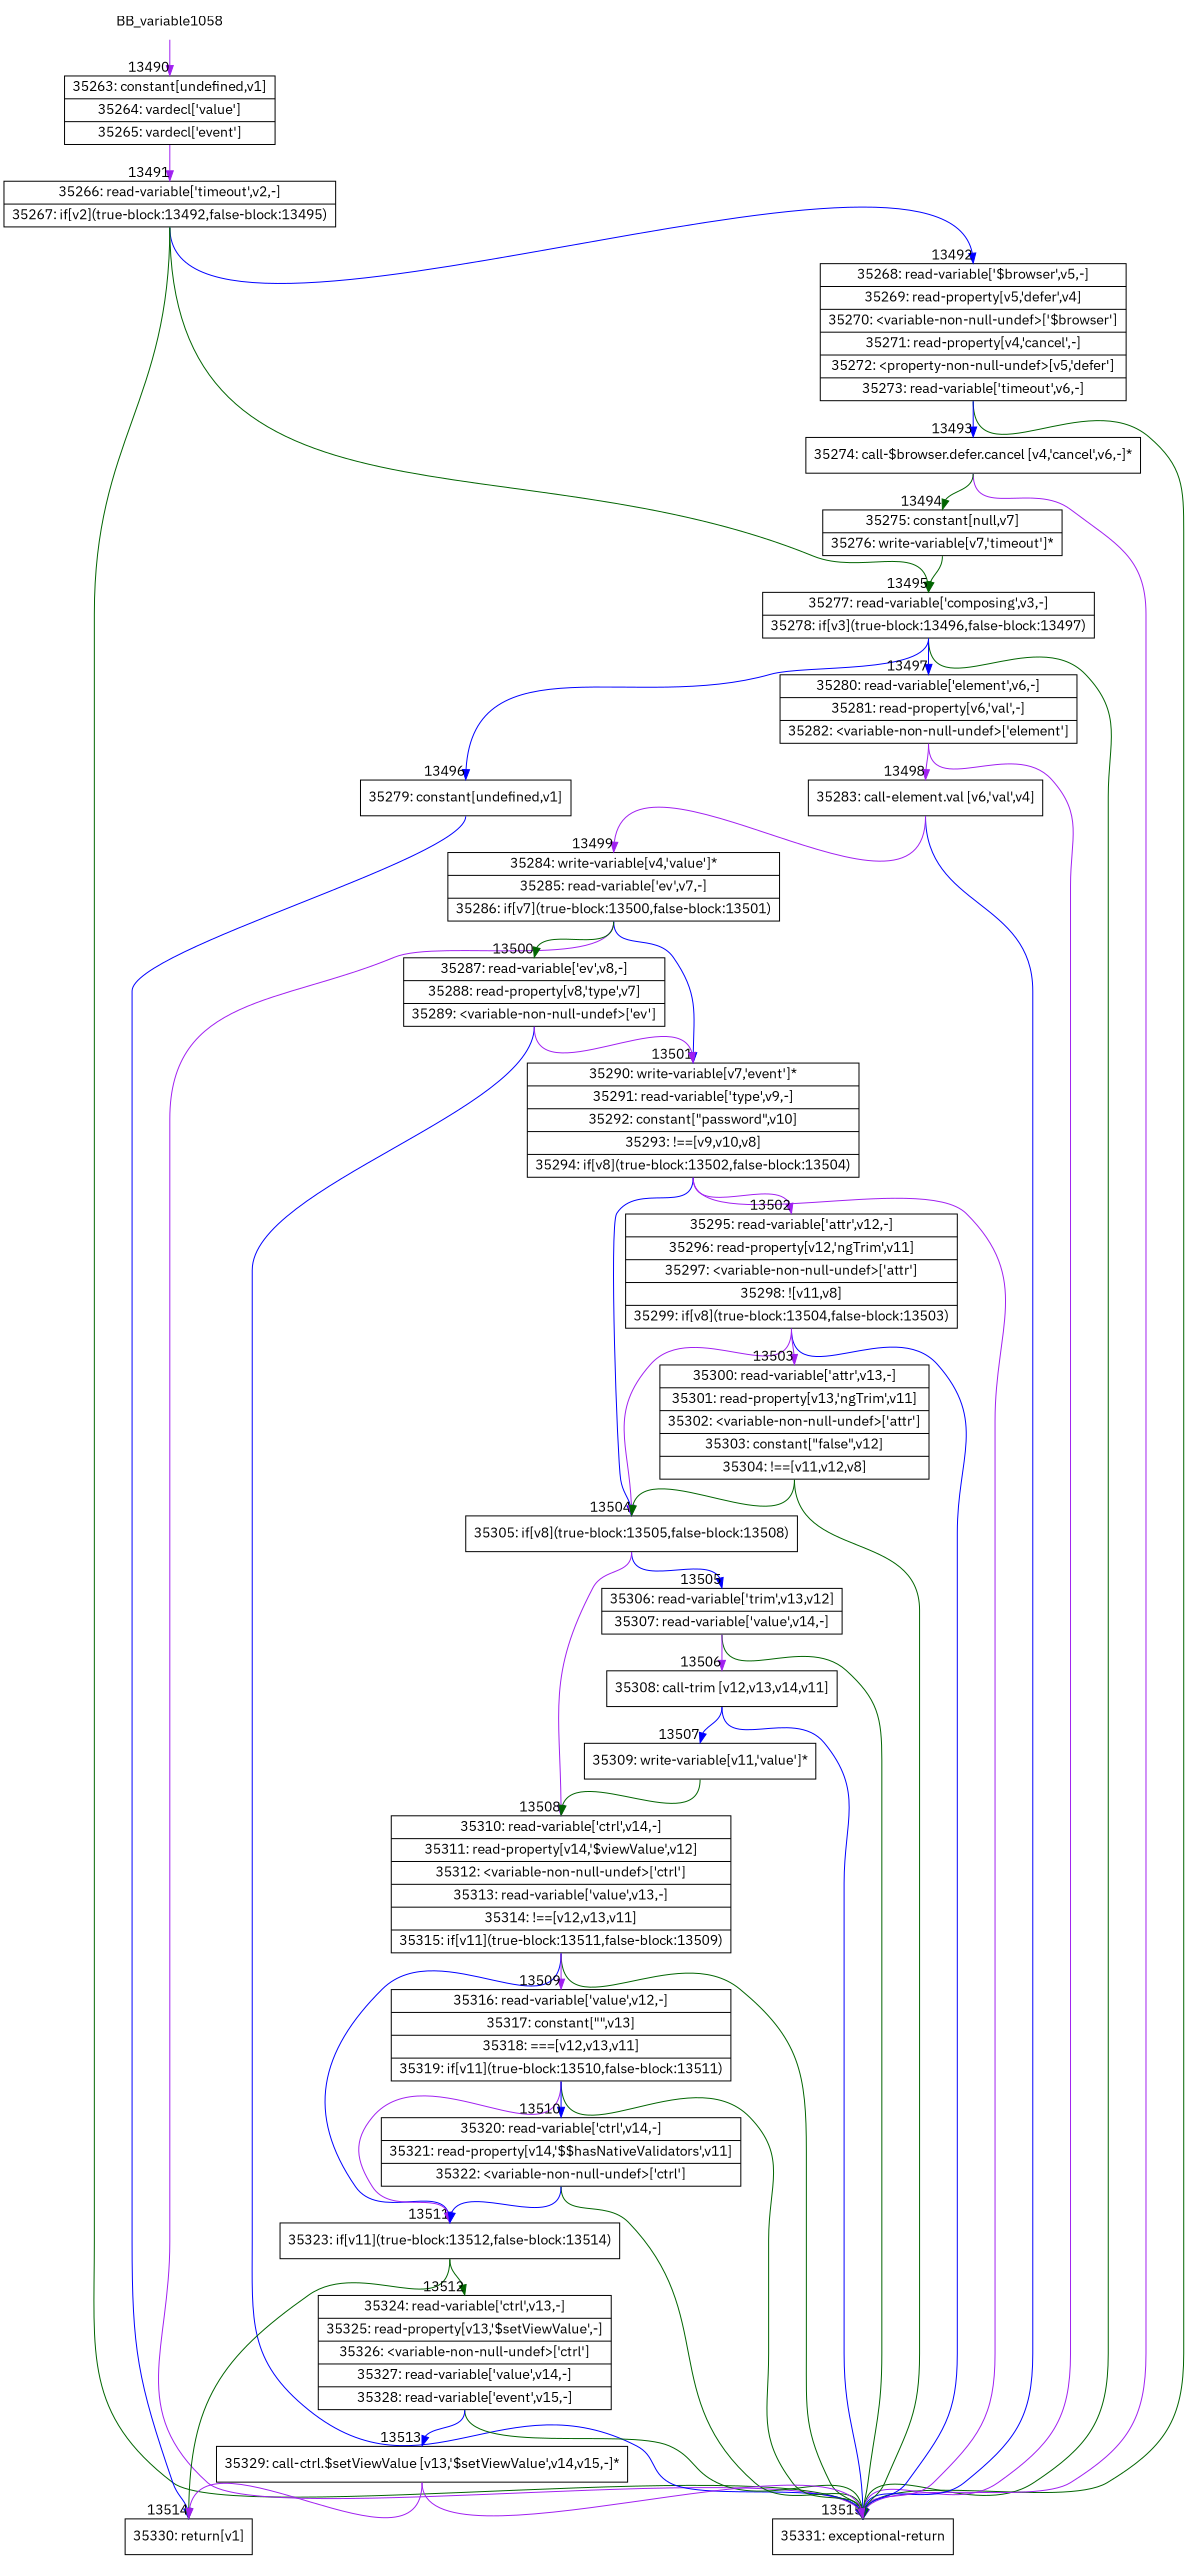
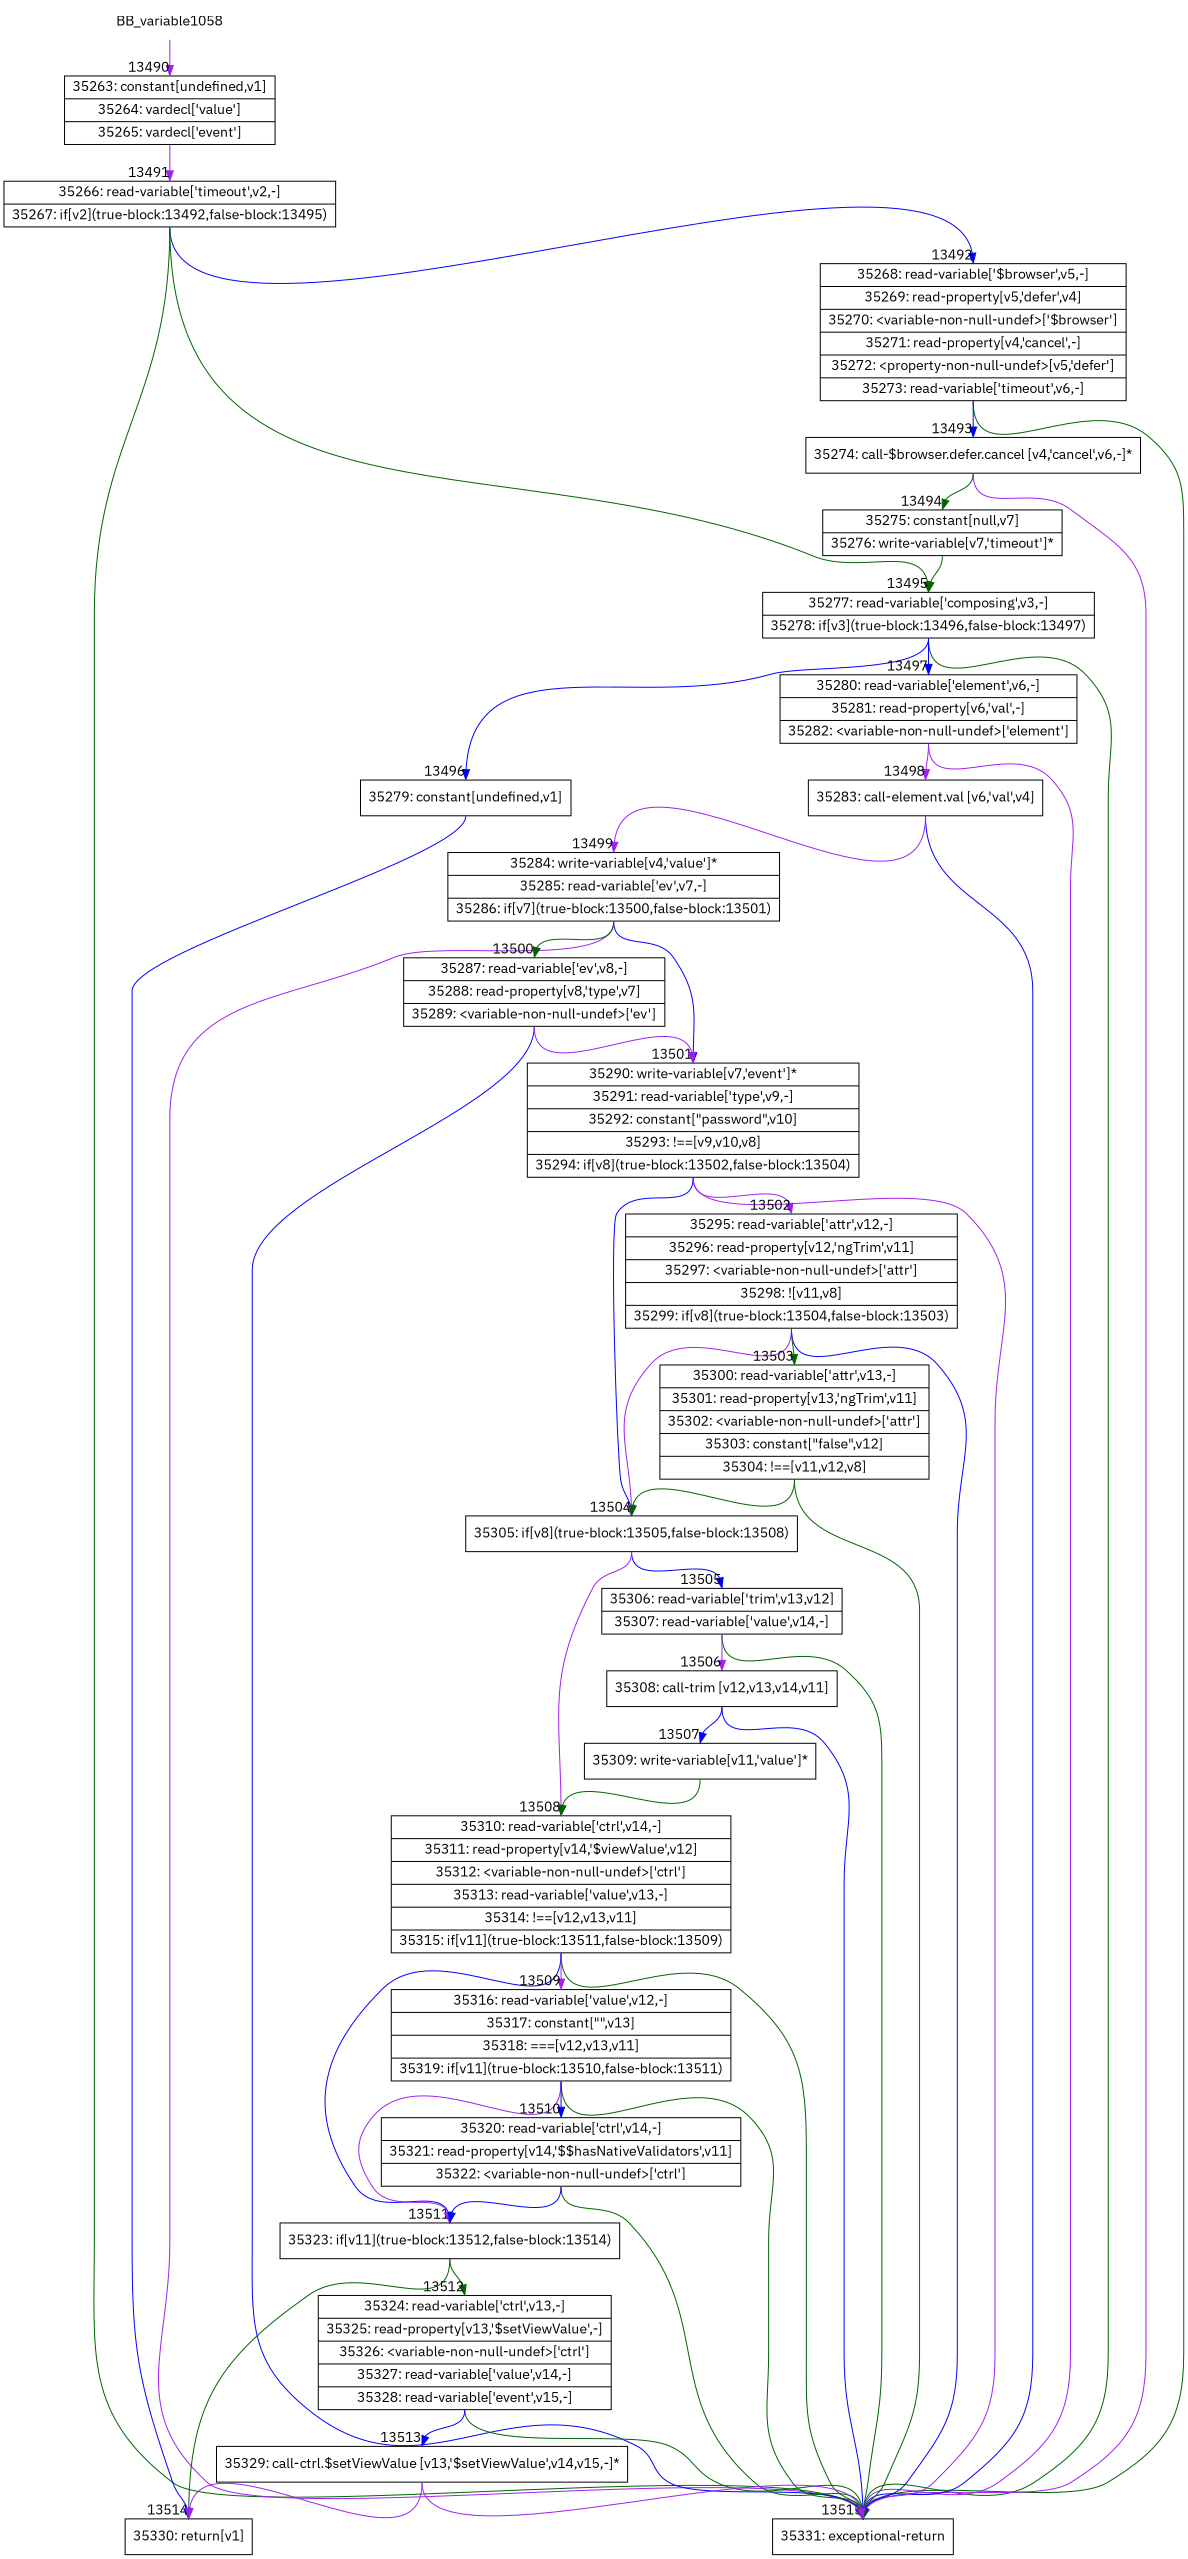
(792, 1342) -> (792, 1342)
